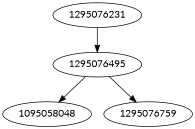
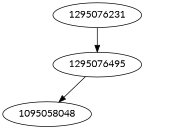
(148, 114) -> none
